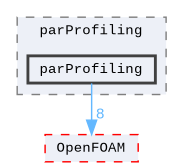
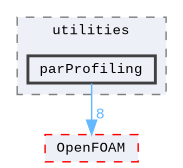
(92, 31) -> (92, 31)
